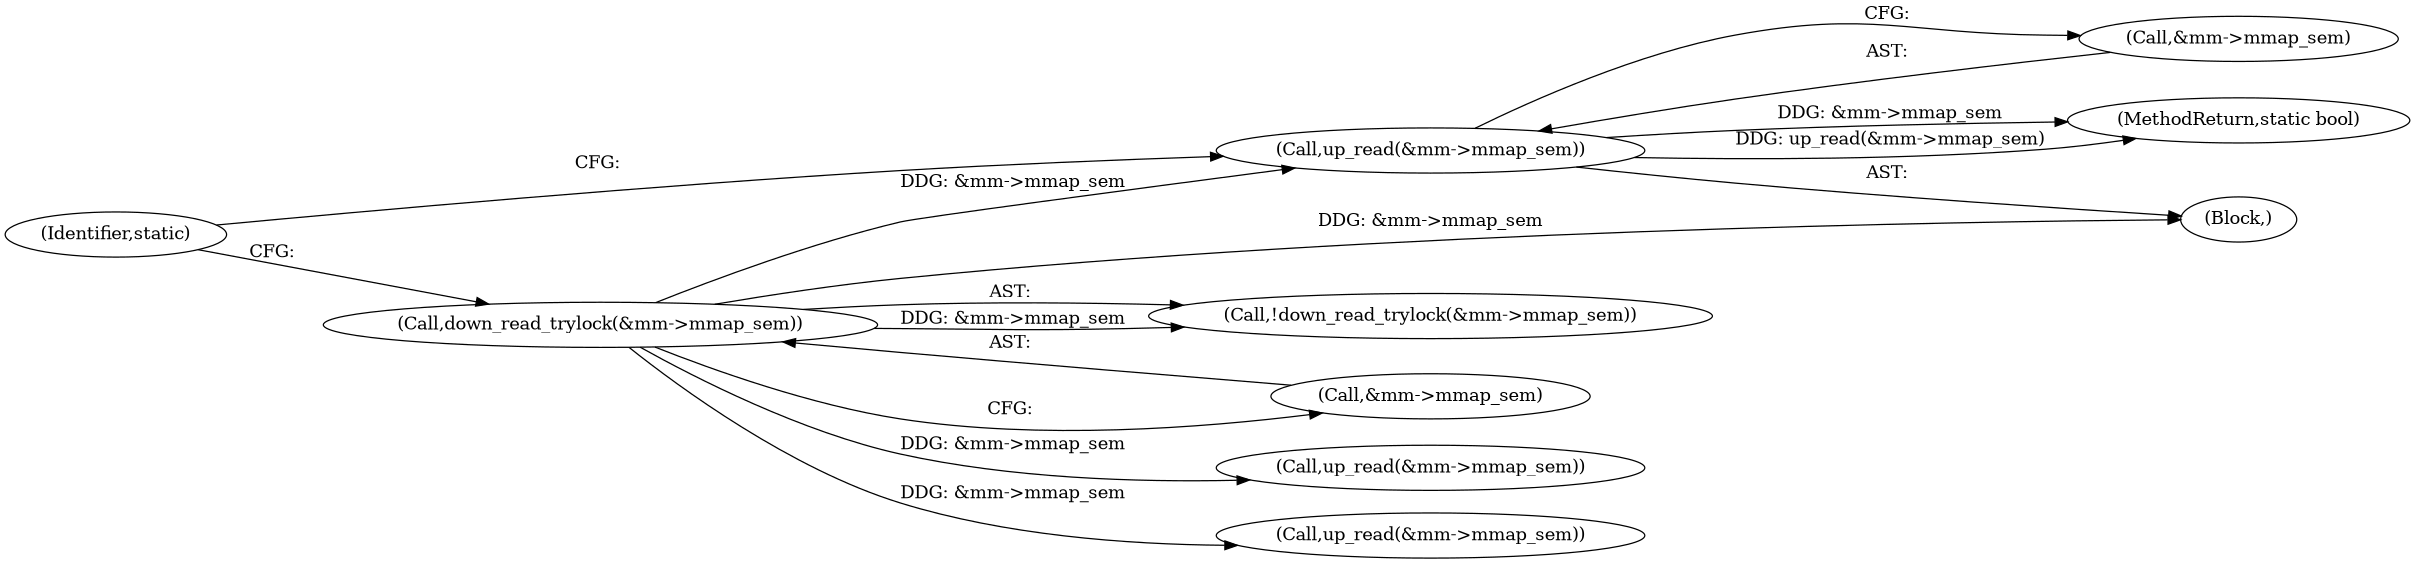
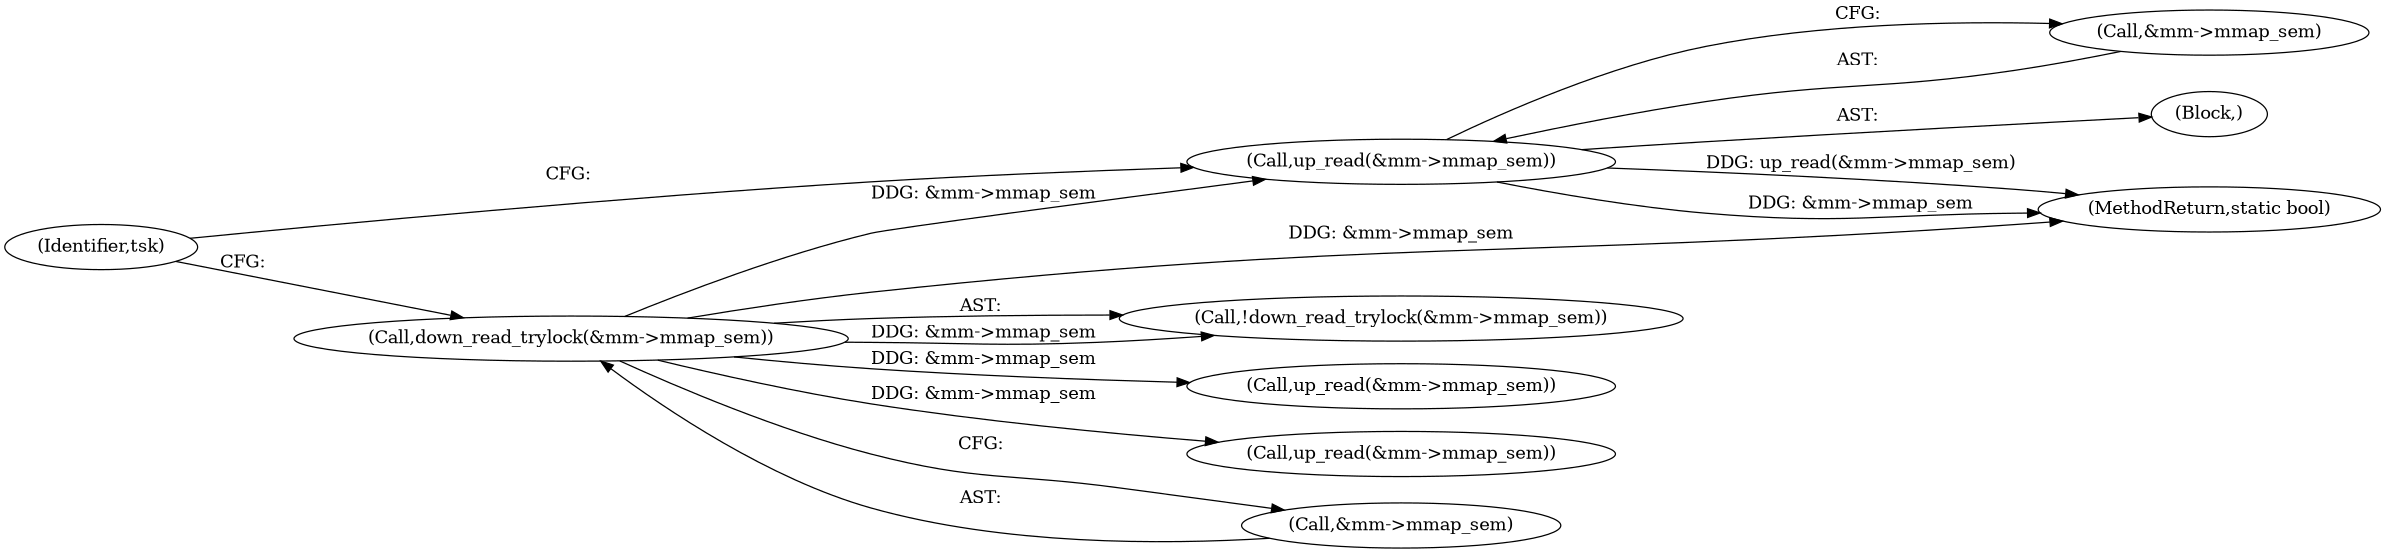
(116, 235) -> (101, 247)
(1440, 240) -> (1367, 254)
